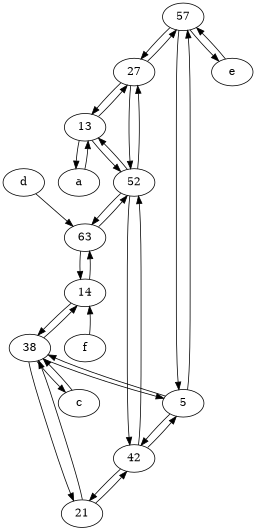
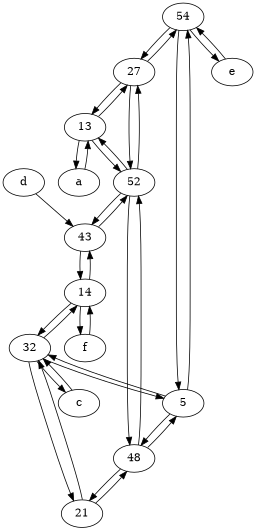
(183, 17) -> (183, 17)
(85, 238) -> (85, 238)
none -> (80, 316)
(30, 348) -> (30, 348)
(134, 458) -> (134, 458)
